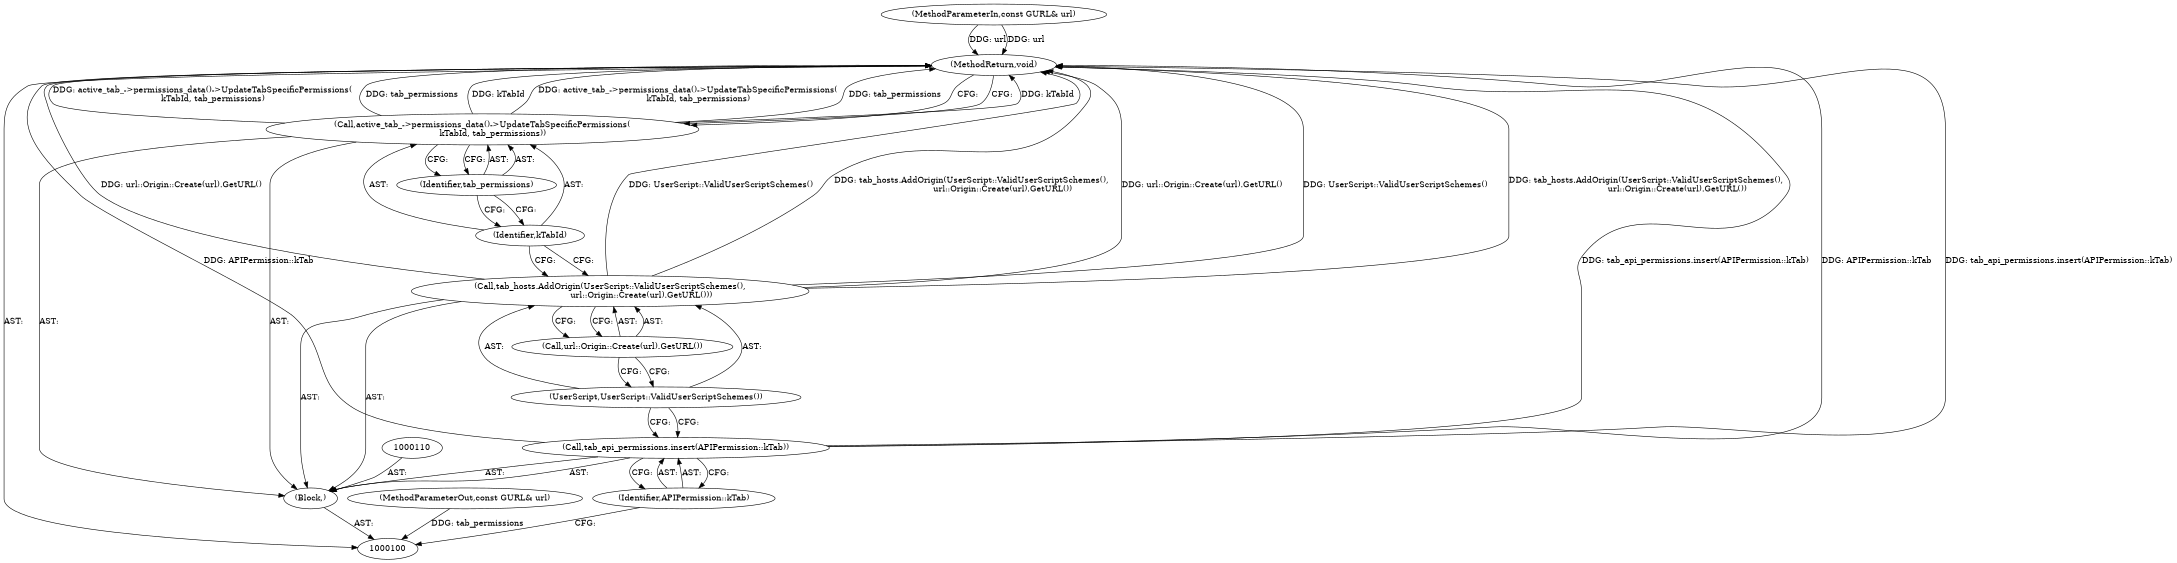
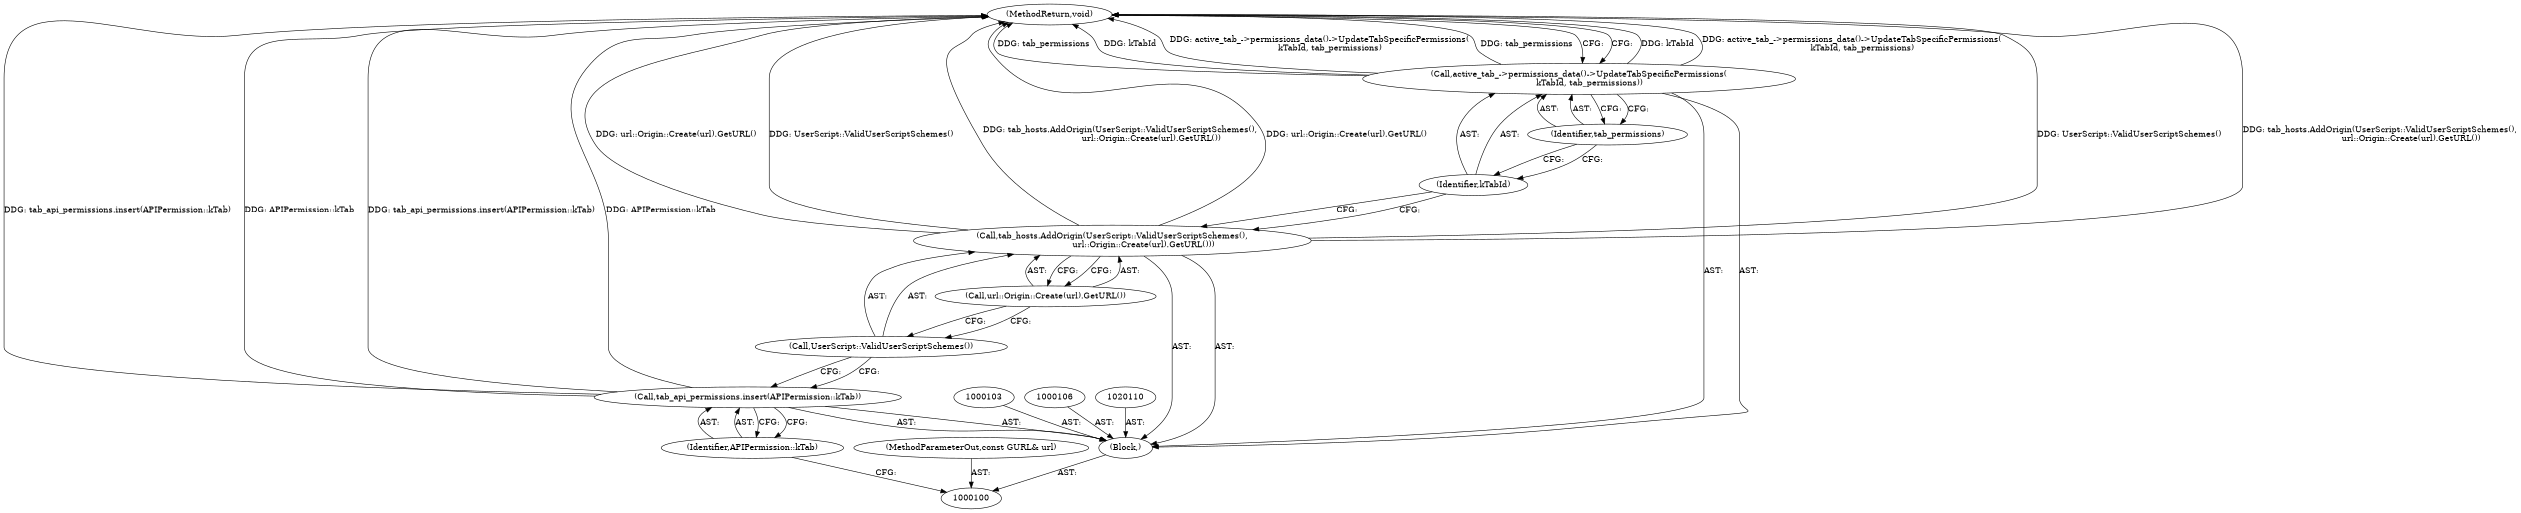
(994, 15) -> none
(12, 99) -> none
(656, 397) -> (881, 347)
none -> (984, 397)
none -> (1055, 397)
(412, 448) -> (1126, 397)
(478, 524) -> (982, 473)
